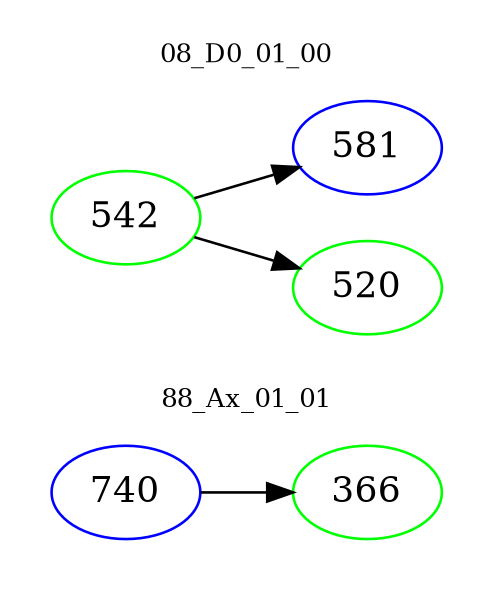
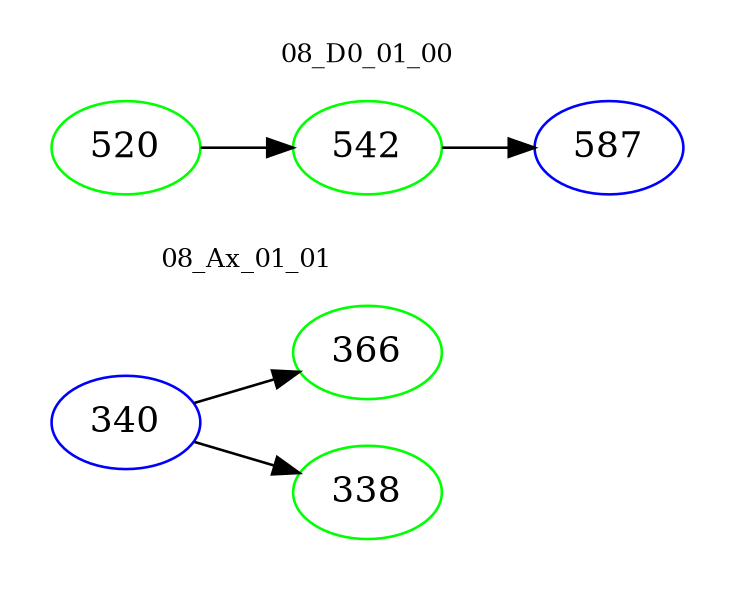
(367, 148) -> (609, 148)
(234, 249) -> (234, 148)
(247, 400) -> (247, 260)
(126, 492) -> (126, 422)
none -> (367, 492)
